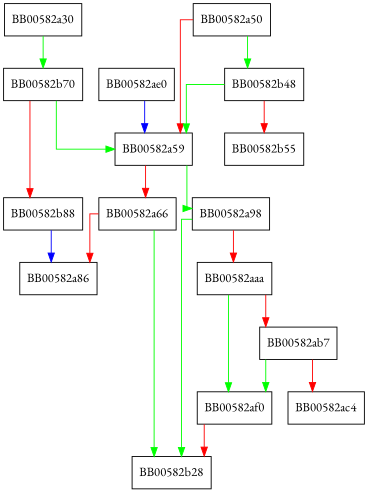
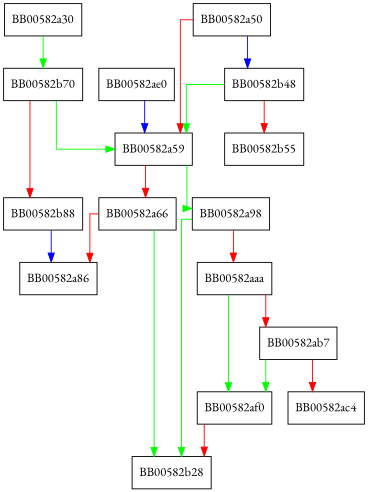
(248, 48) -> (248, 48)
